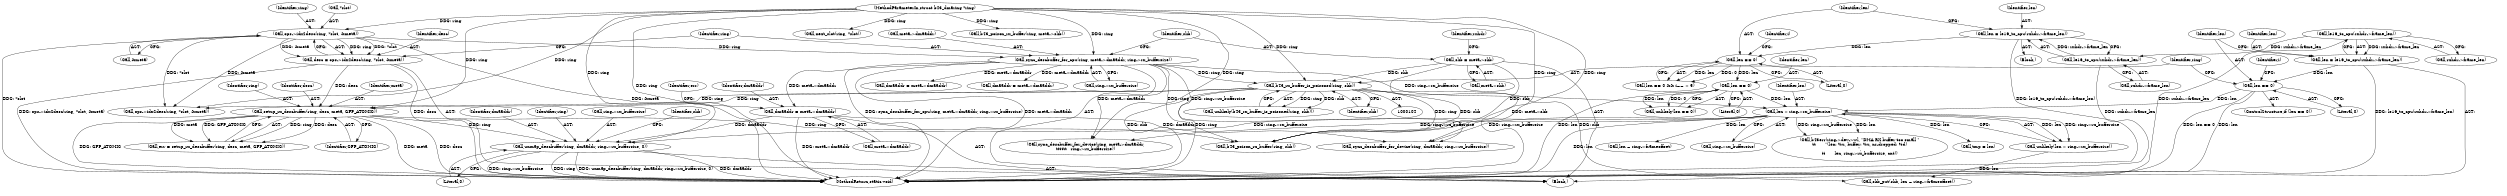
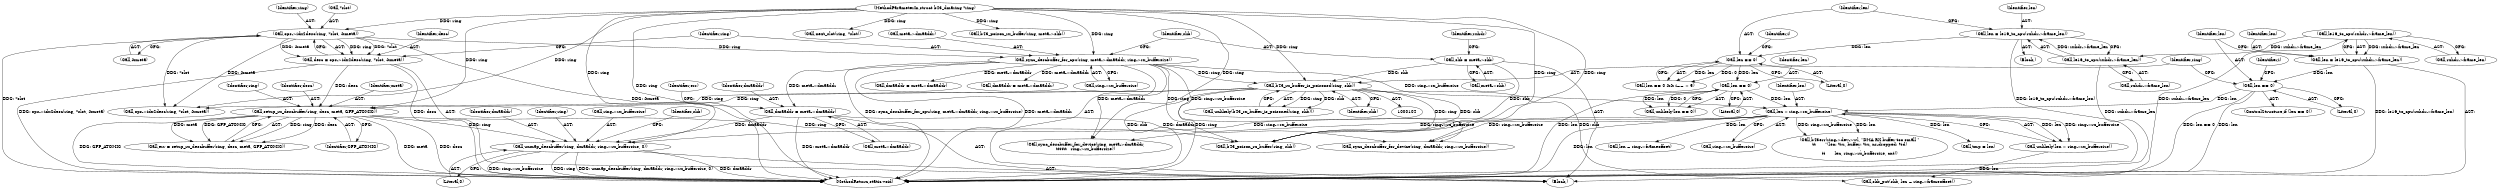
(1372, 171) -> none
